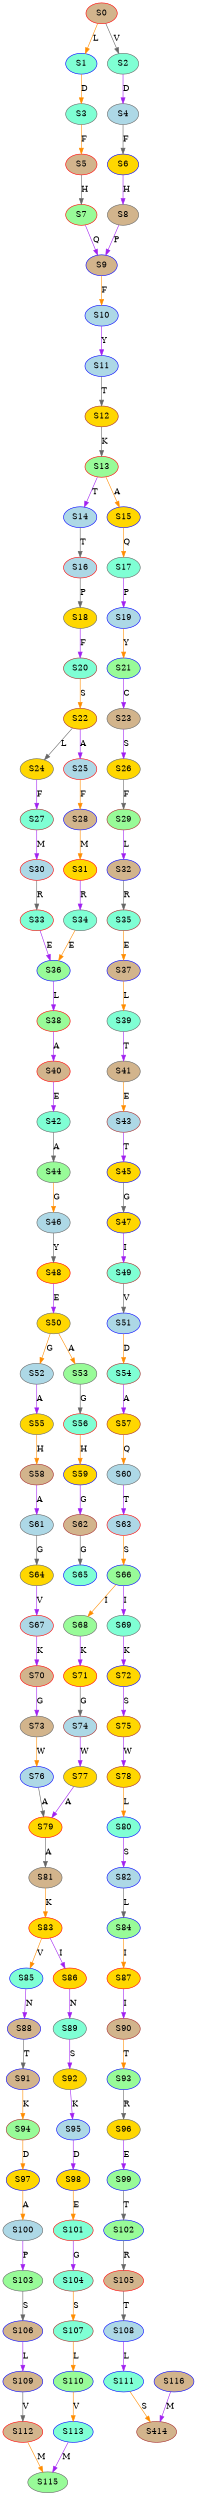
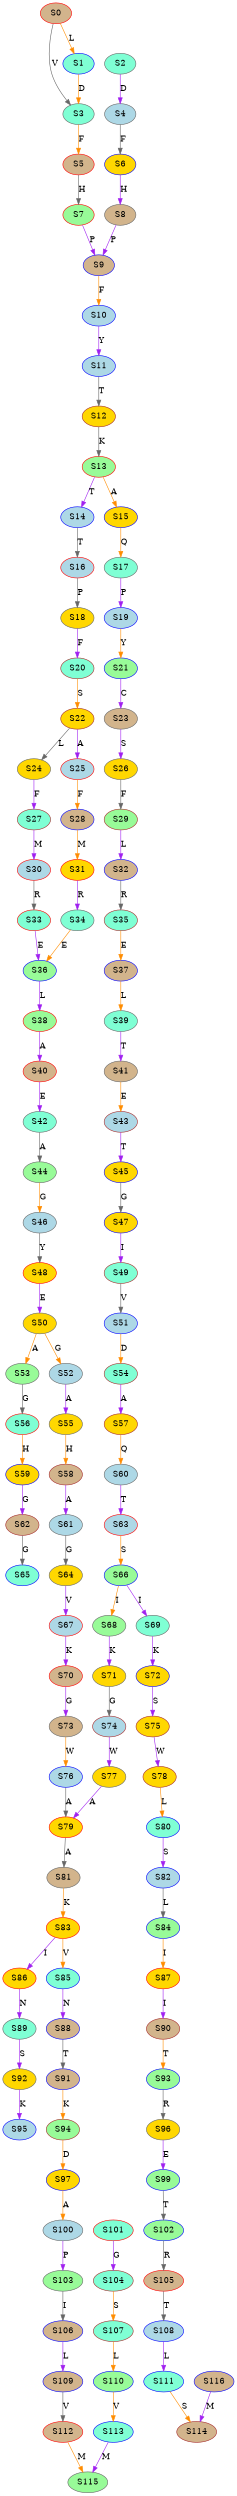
(111, 36) -> (50, 64)
(96, 240) -> (92, 240)
(80, 1676) -> (109, 1676)
(73, 2180) -> none
(26, 2306) -> (65, 2306)
(157, 2432) -> (197, 2432)
